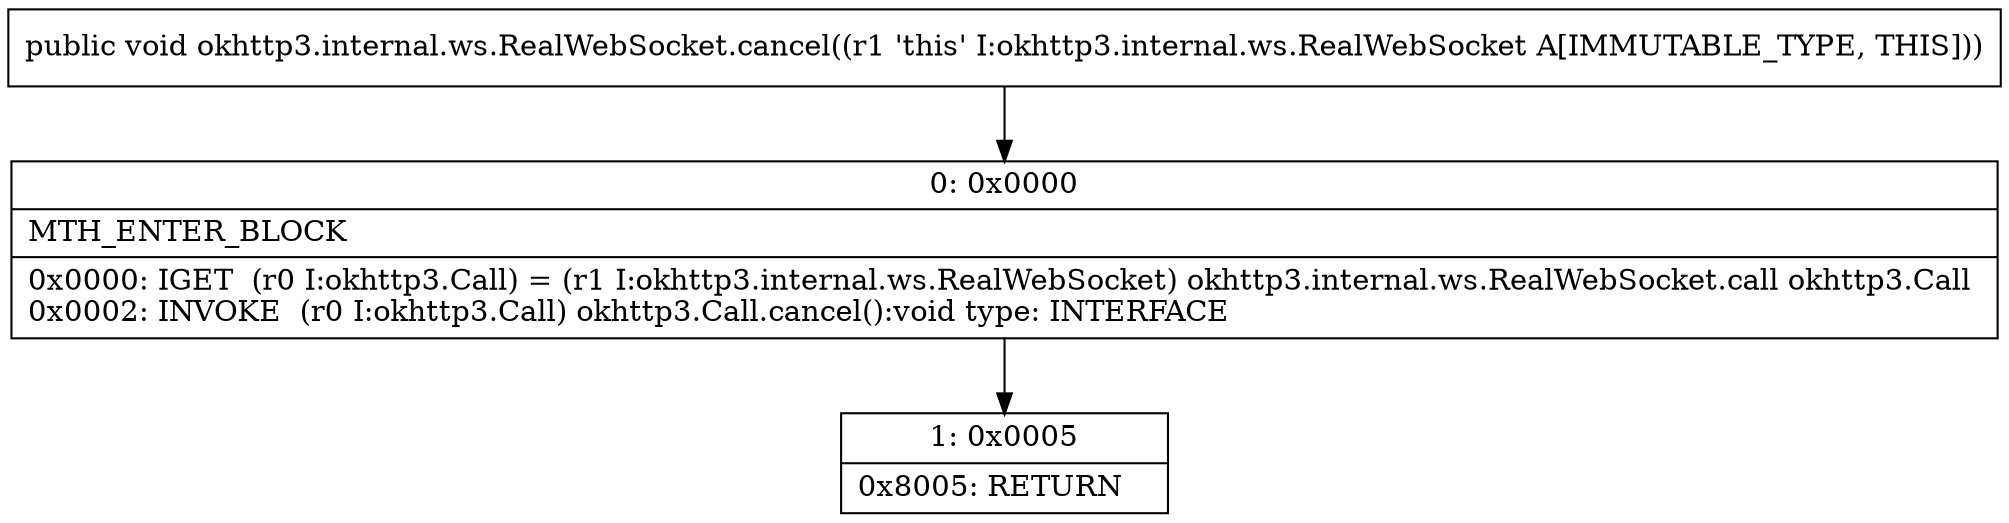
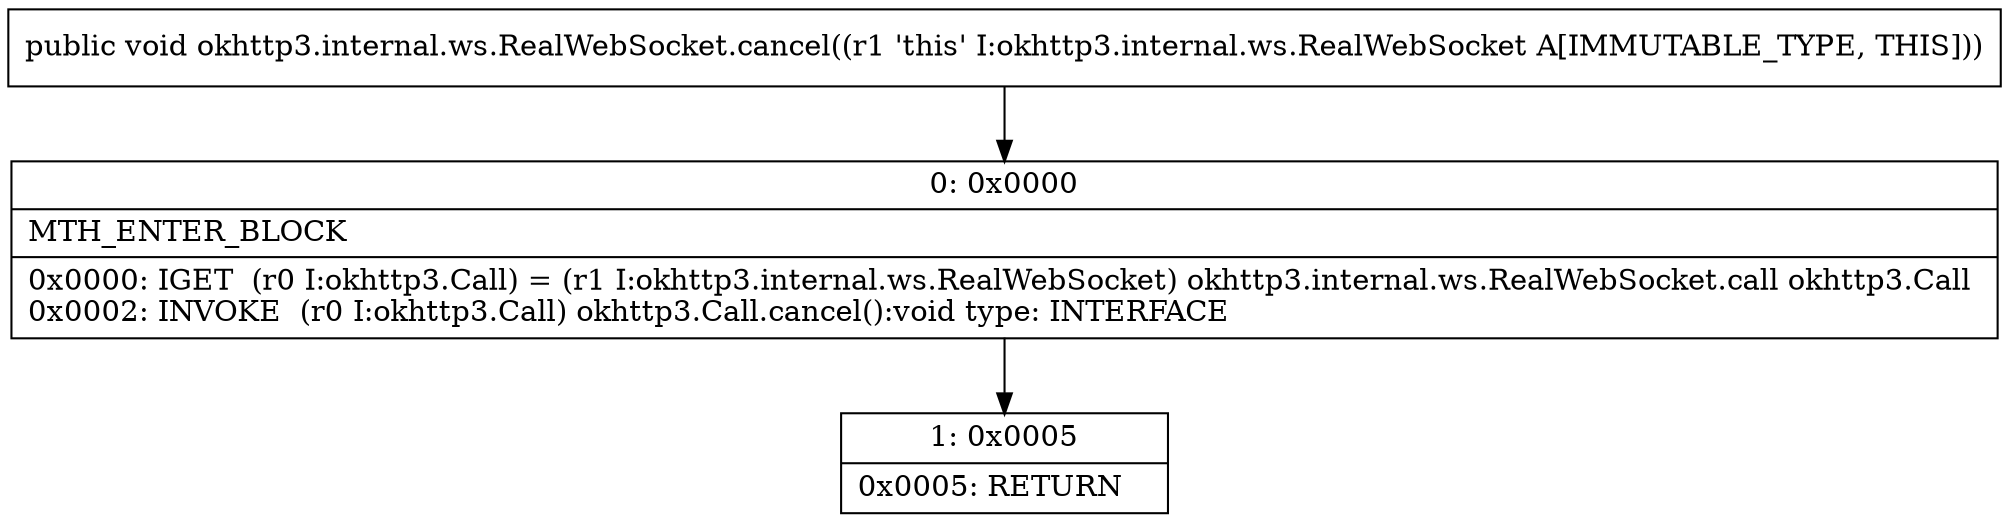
(1005, 487) -> (1005, 487)
